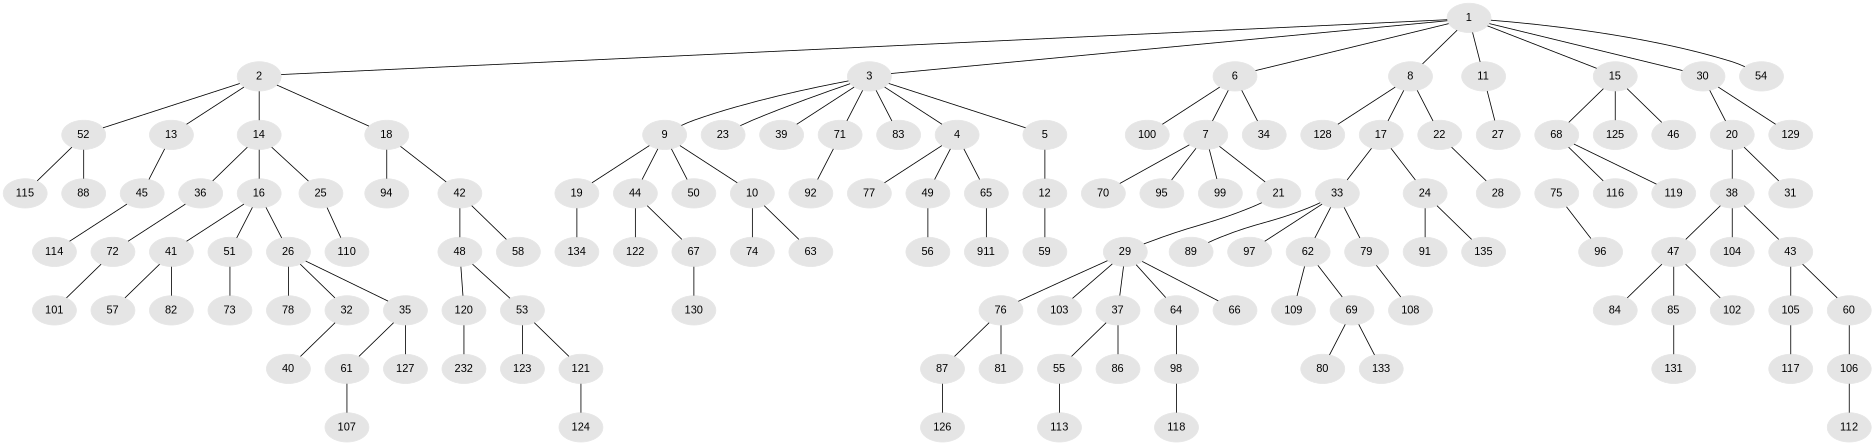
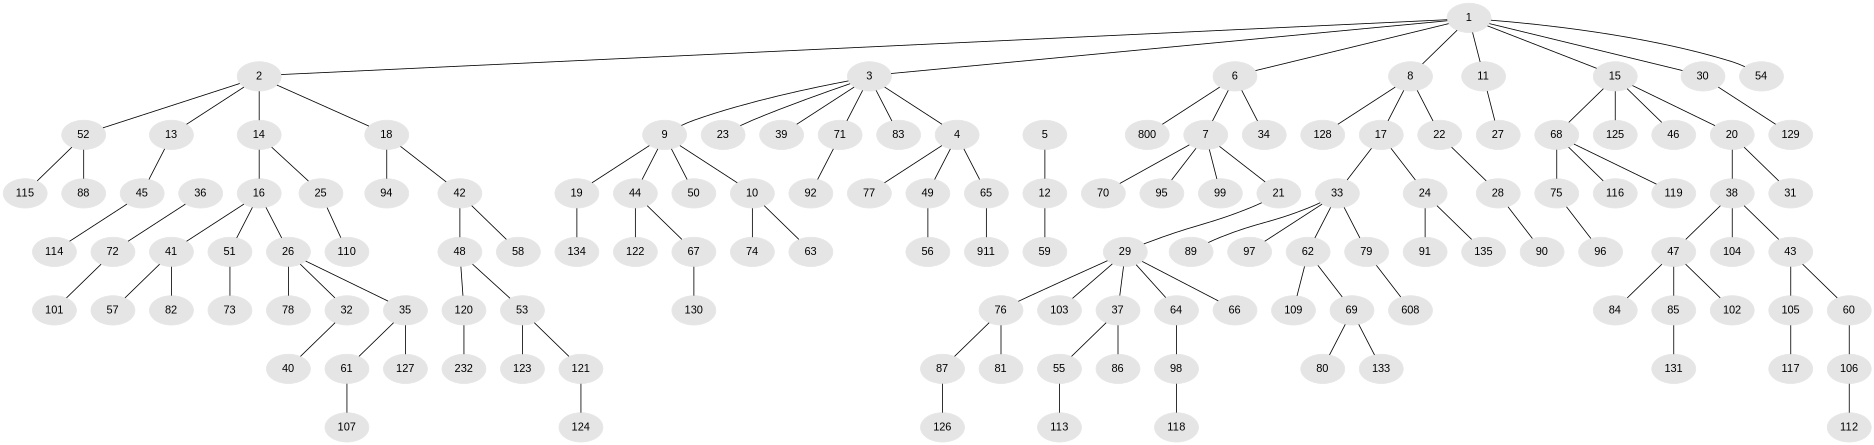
(957, 106) -> none
(1718, 106) -> (1674, 106)
(1147, 135) -> (1147, 135)
(230, 164) -> none
none -> (1557, 164)
none -> (1542, 252)
(1410, 310) -> (1410, 310)
